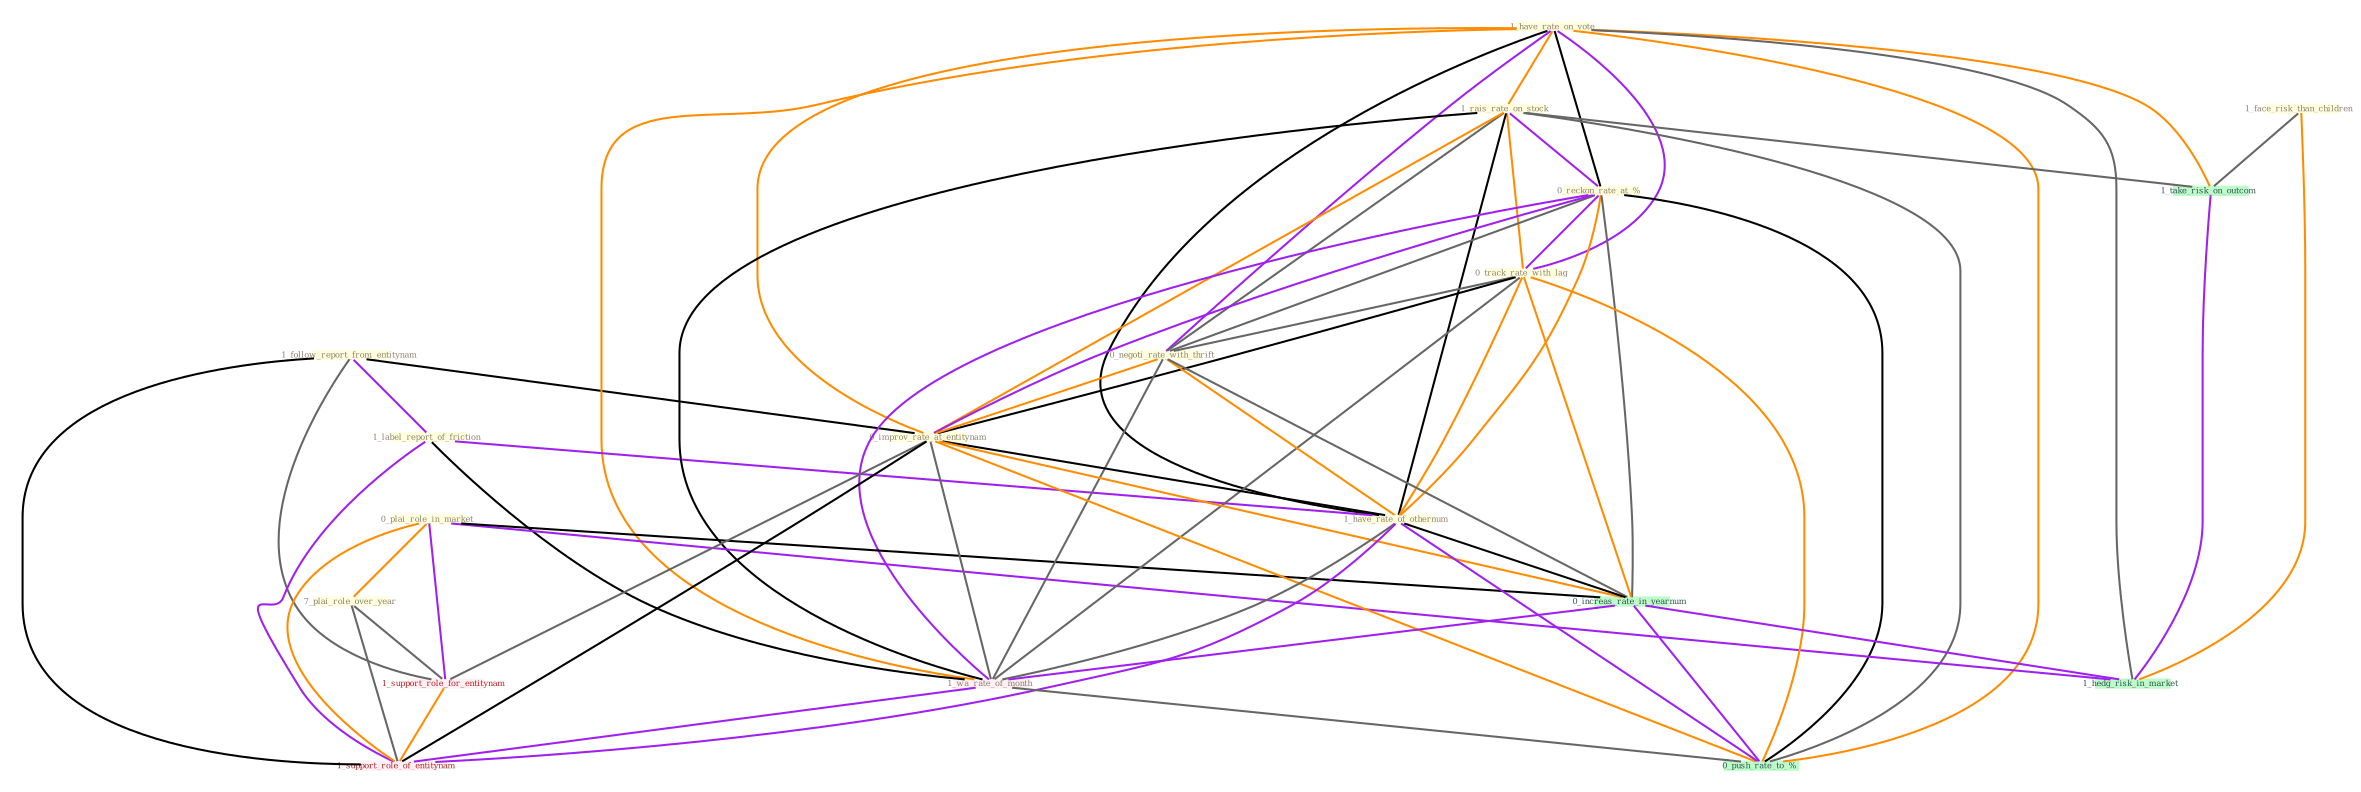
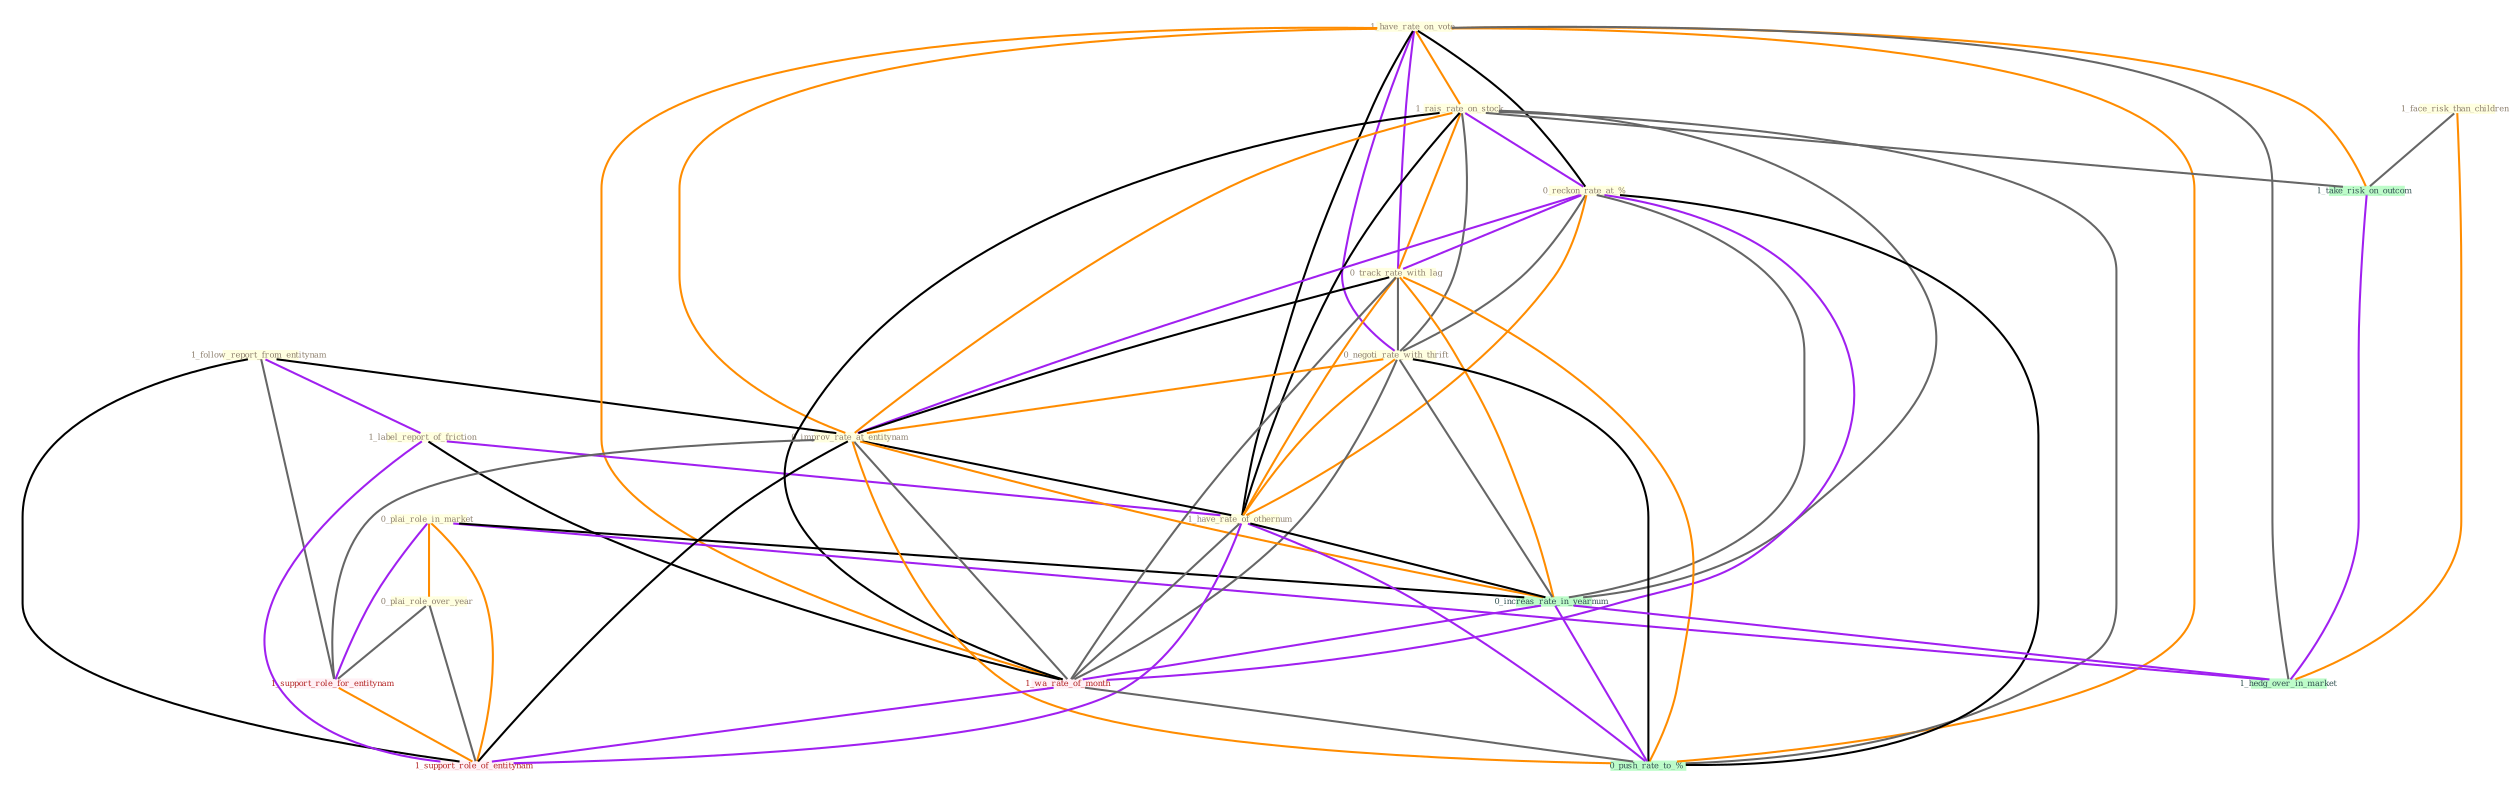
none -> (1931, 306)
none -> (1642, 487)
(351, 601) -> (429, 601)
(991, 684) -> (1069, 684)
(2133, 684) -> (2289, 684)
